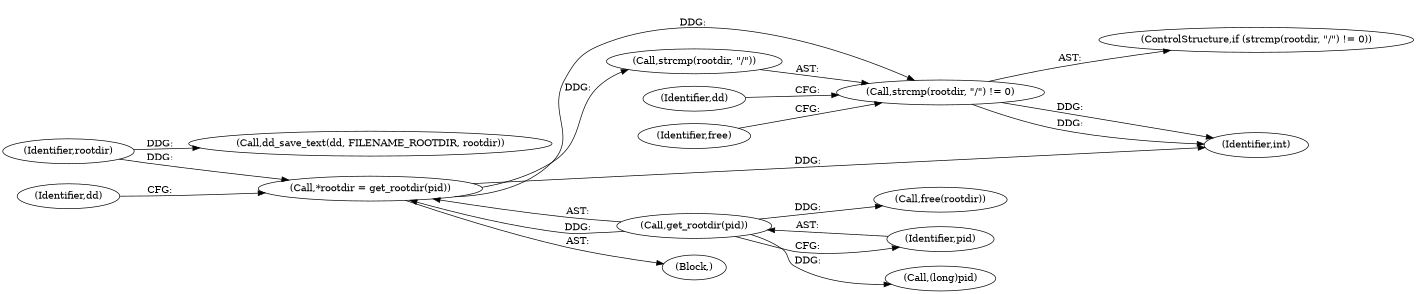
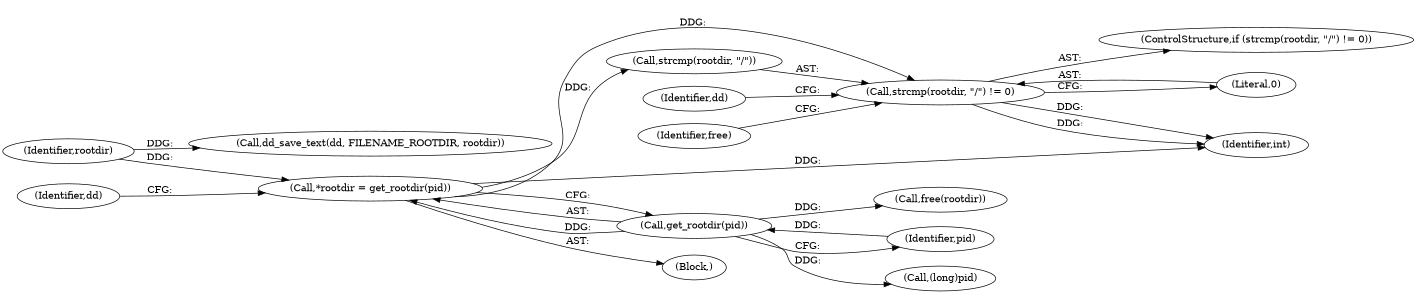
none -> (1256, 85)
none -> (562, 200)
(809, 226) -> (809, 226)
